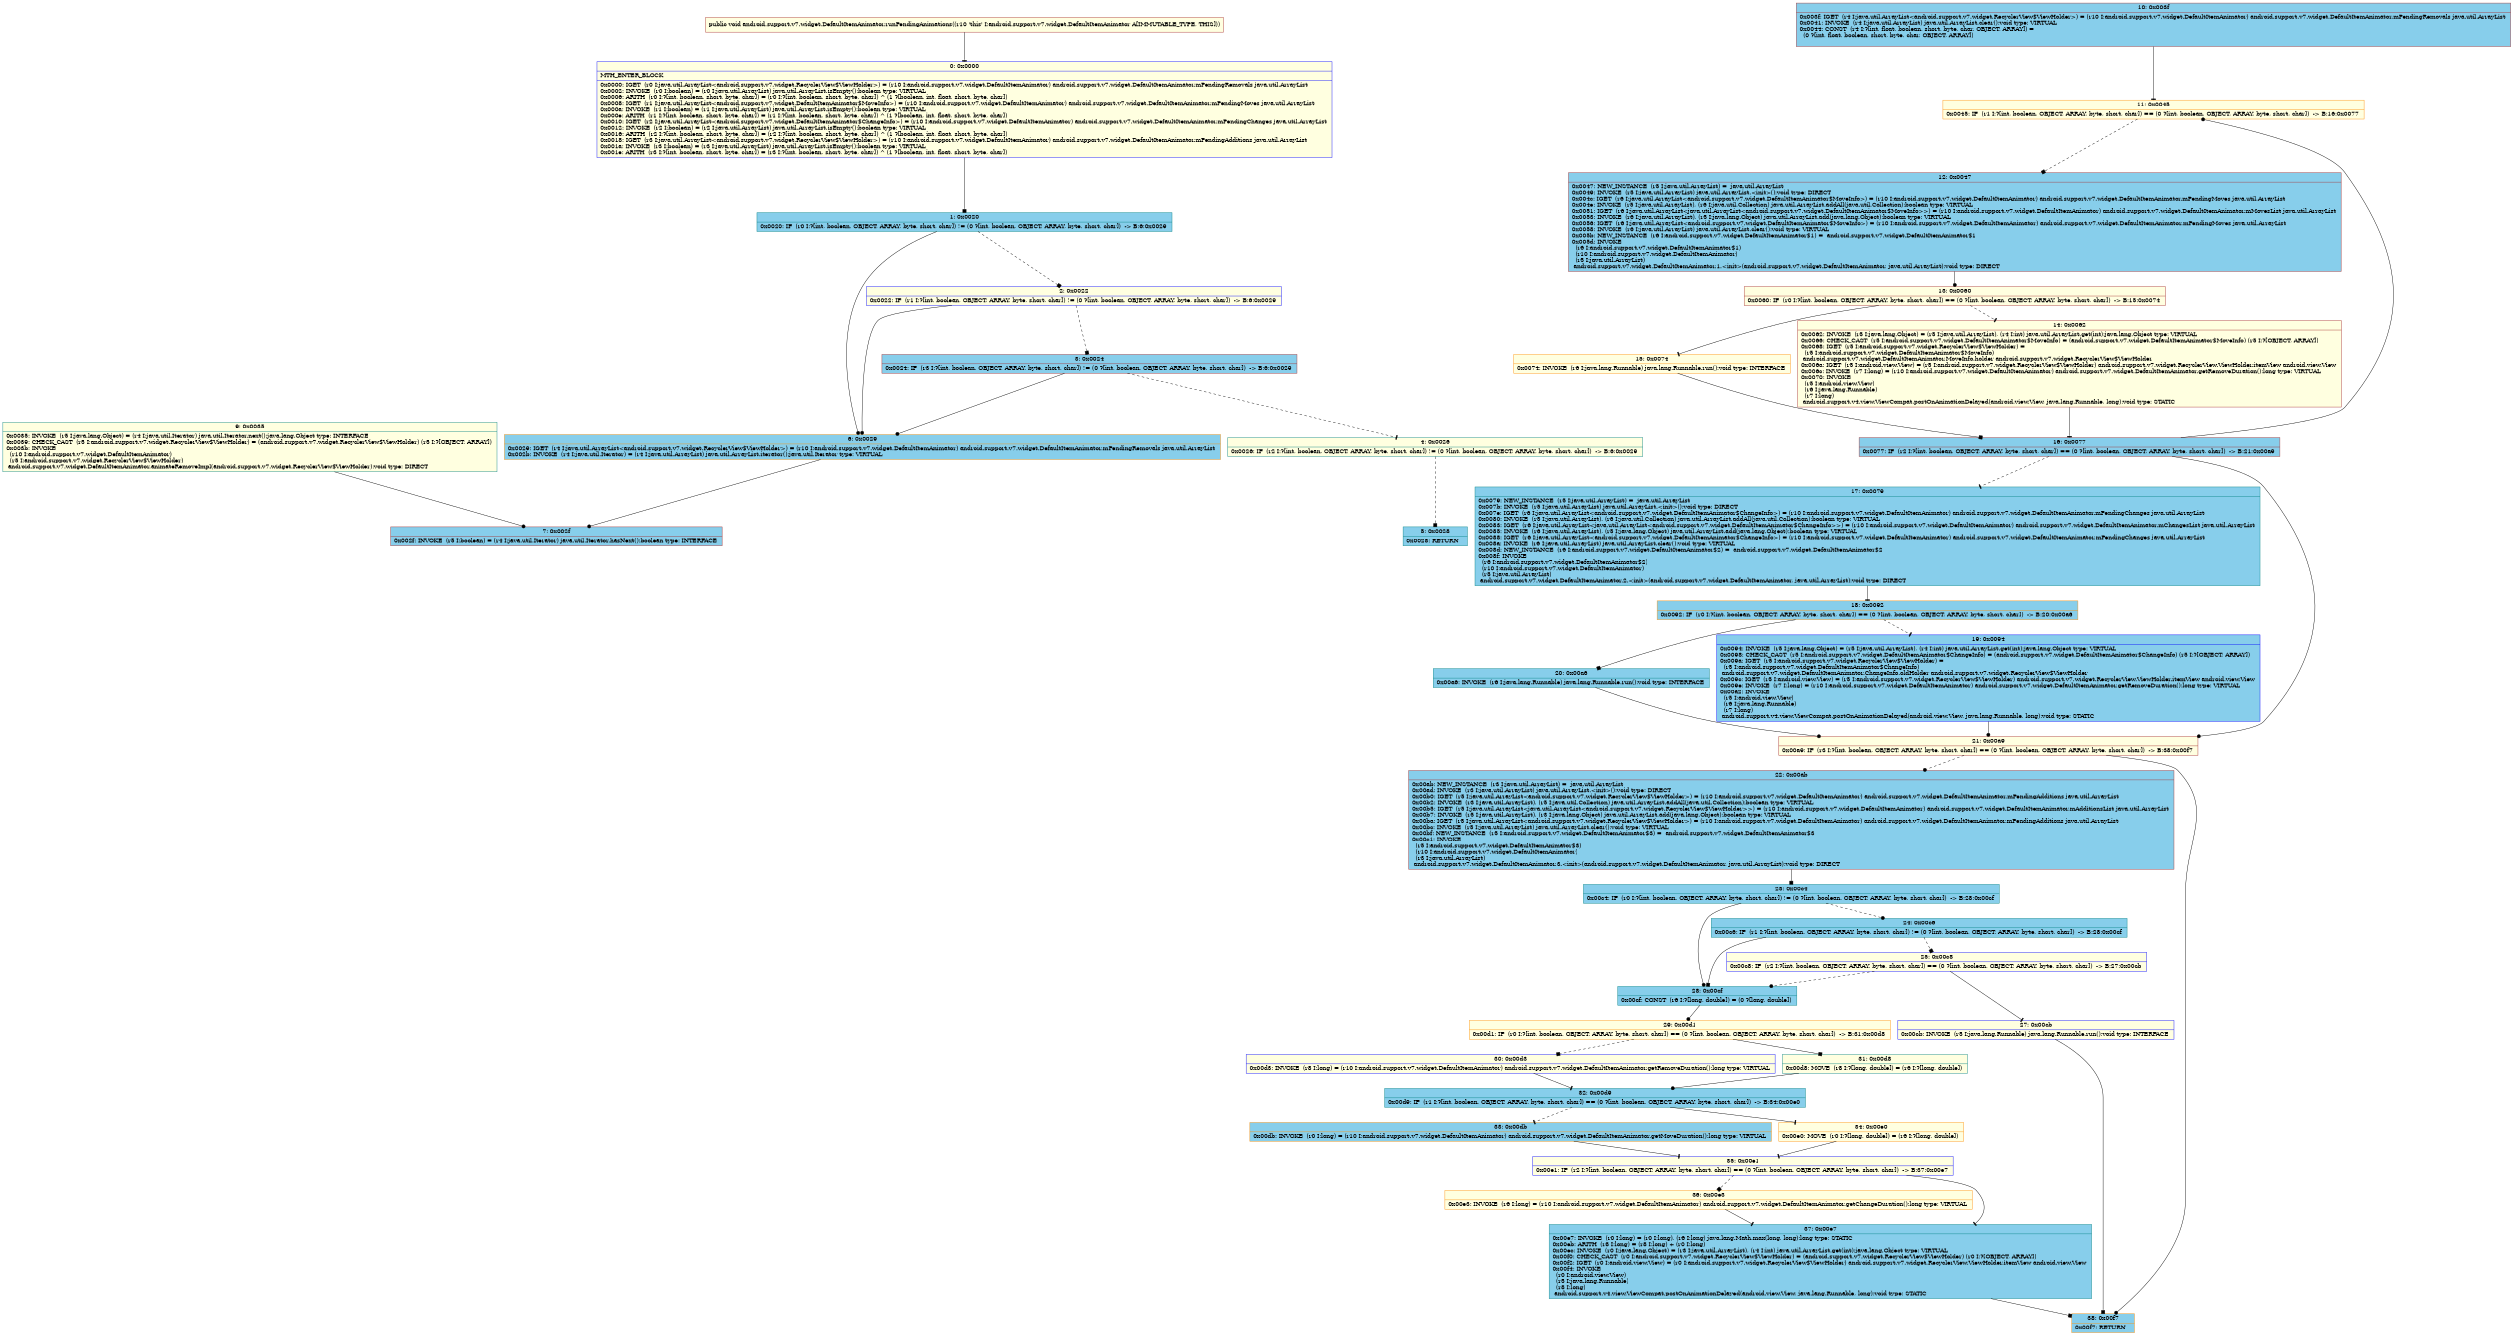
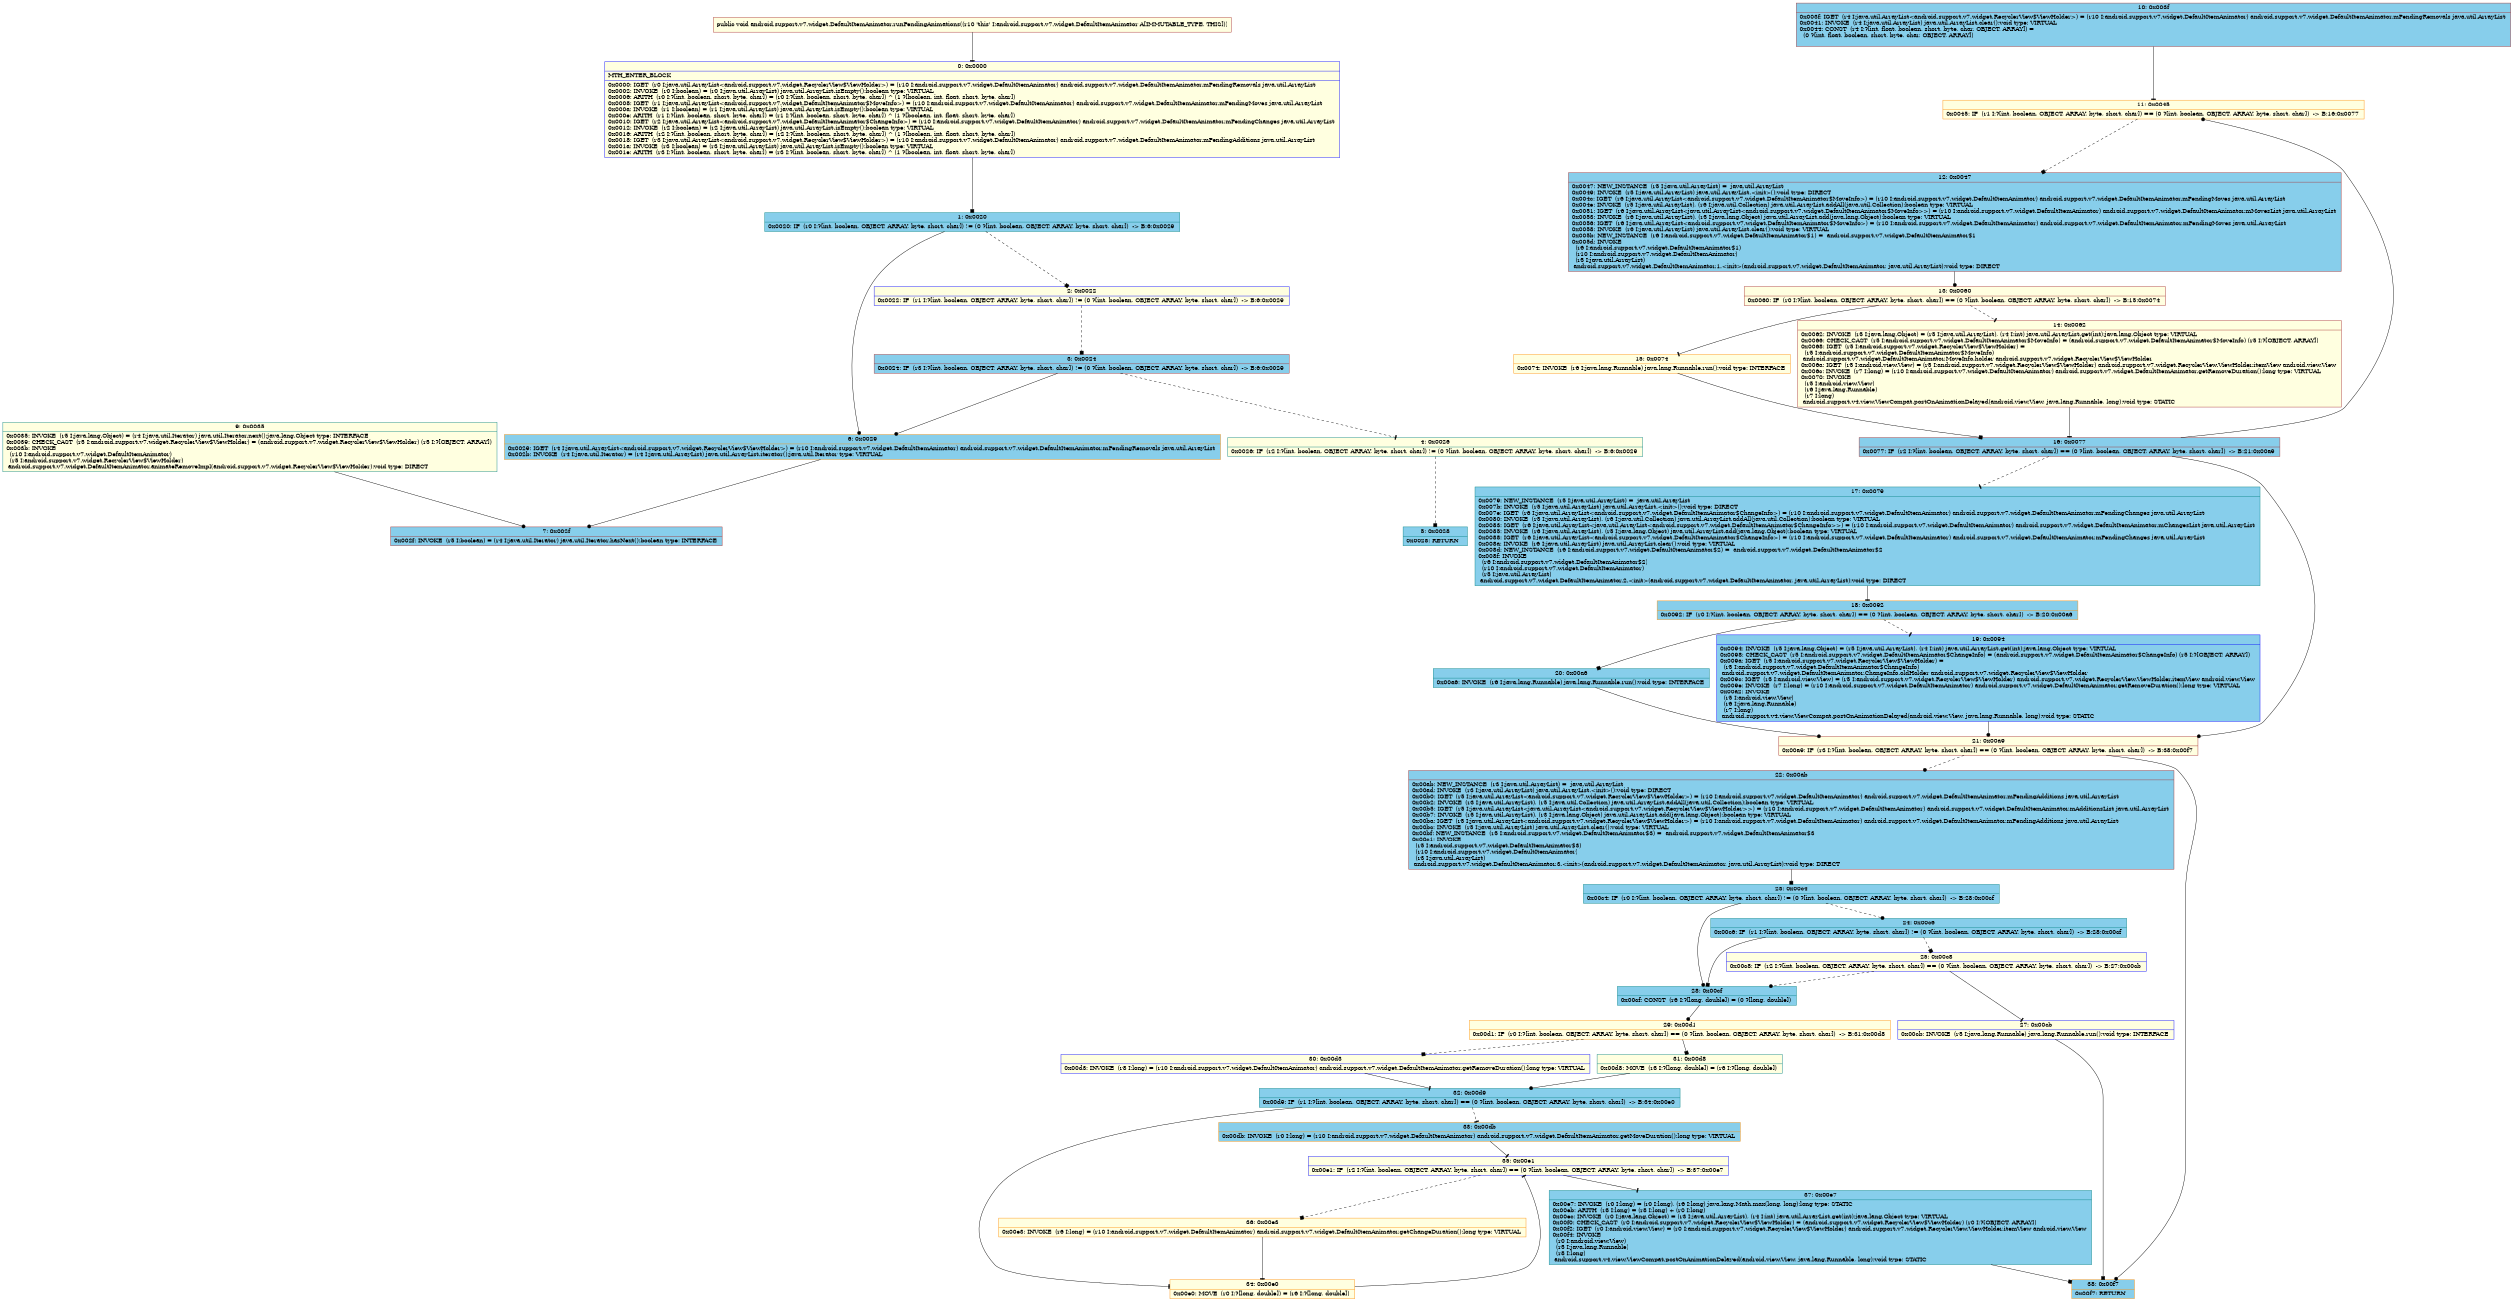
(870, 337) -> none
(1738, 1216) -> (1262, 1257)
